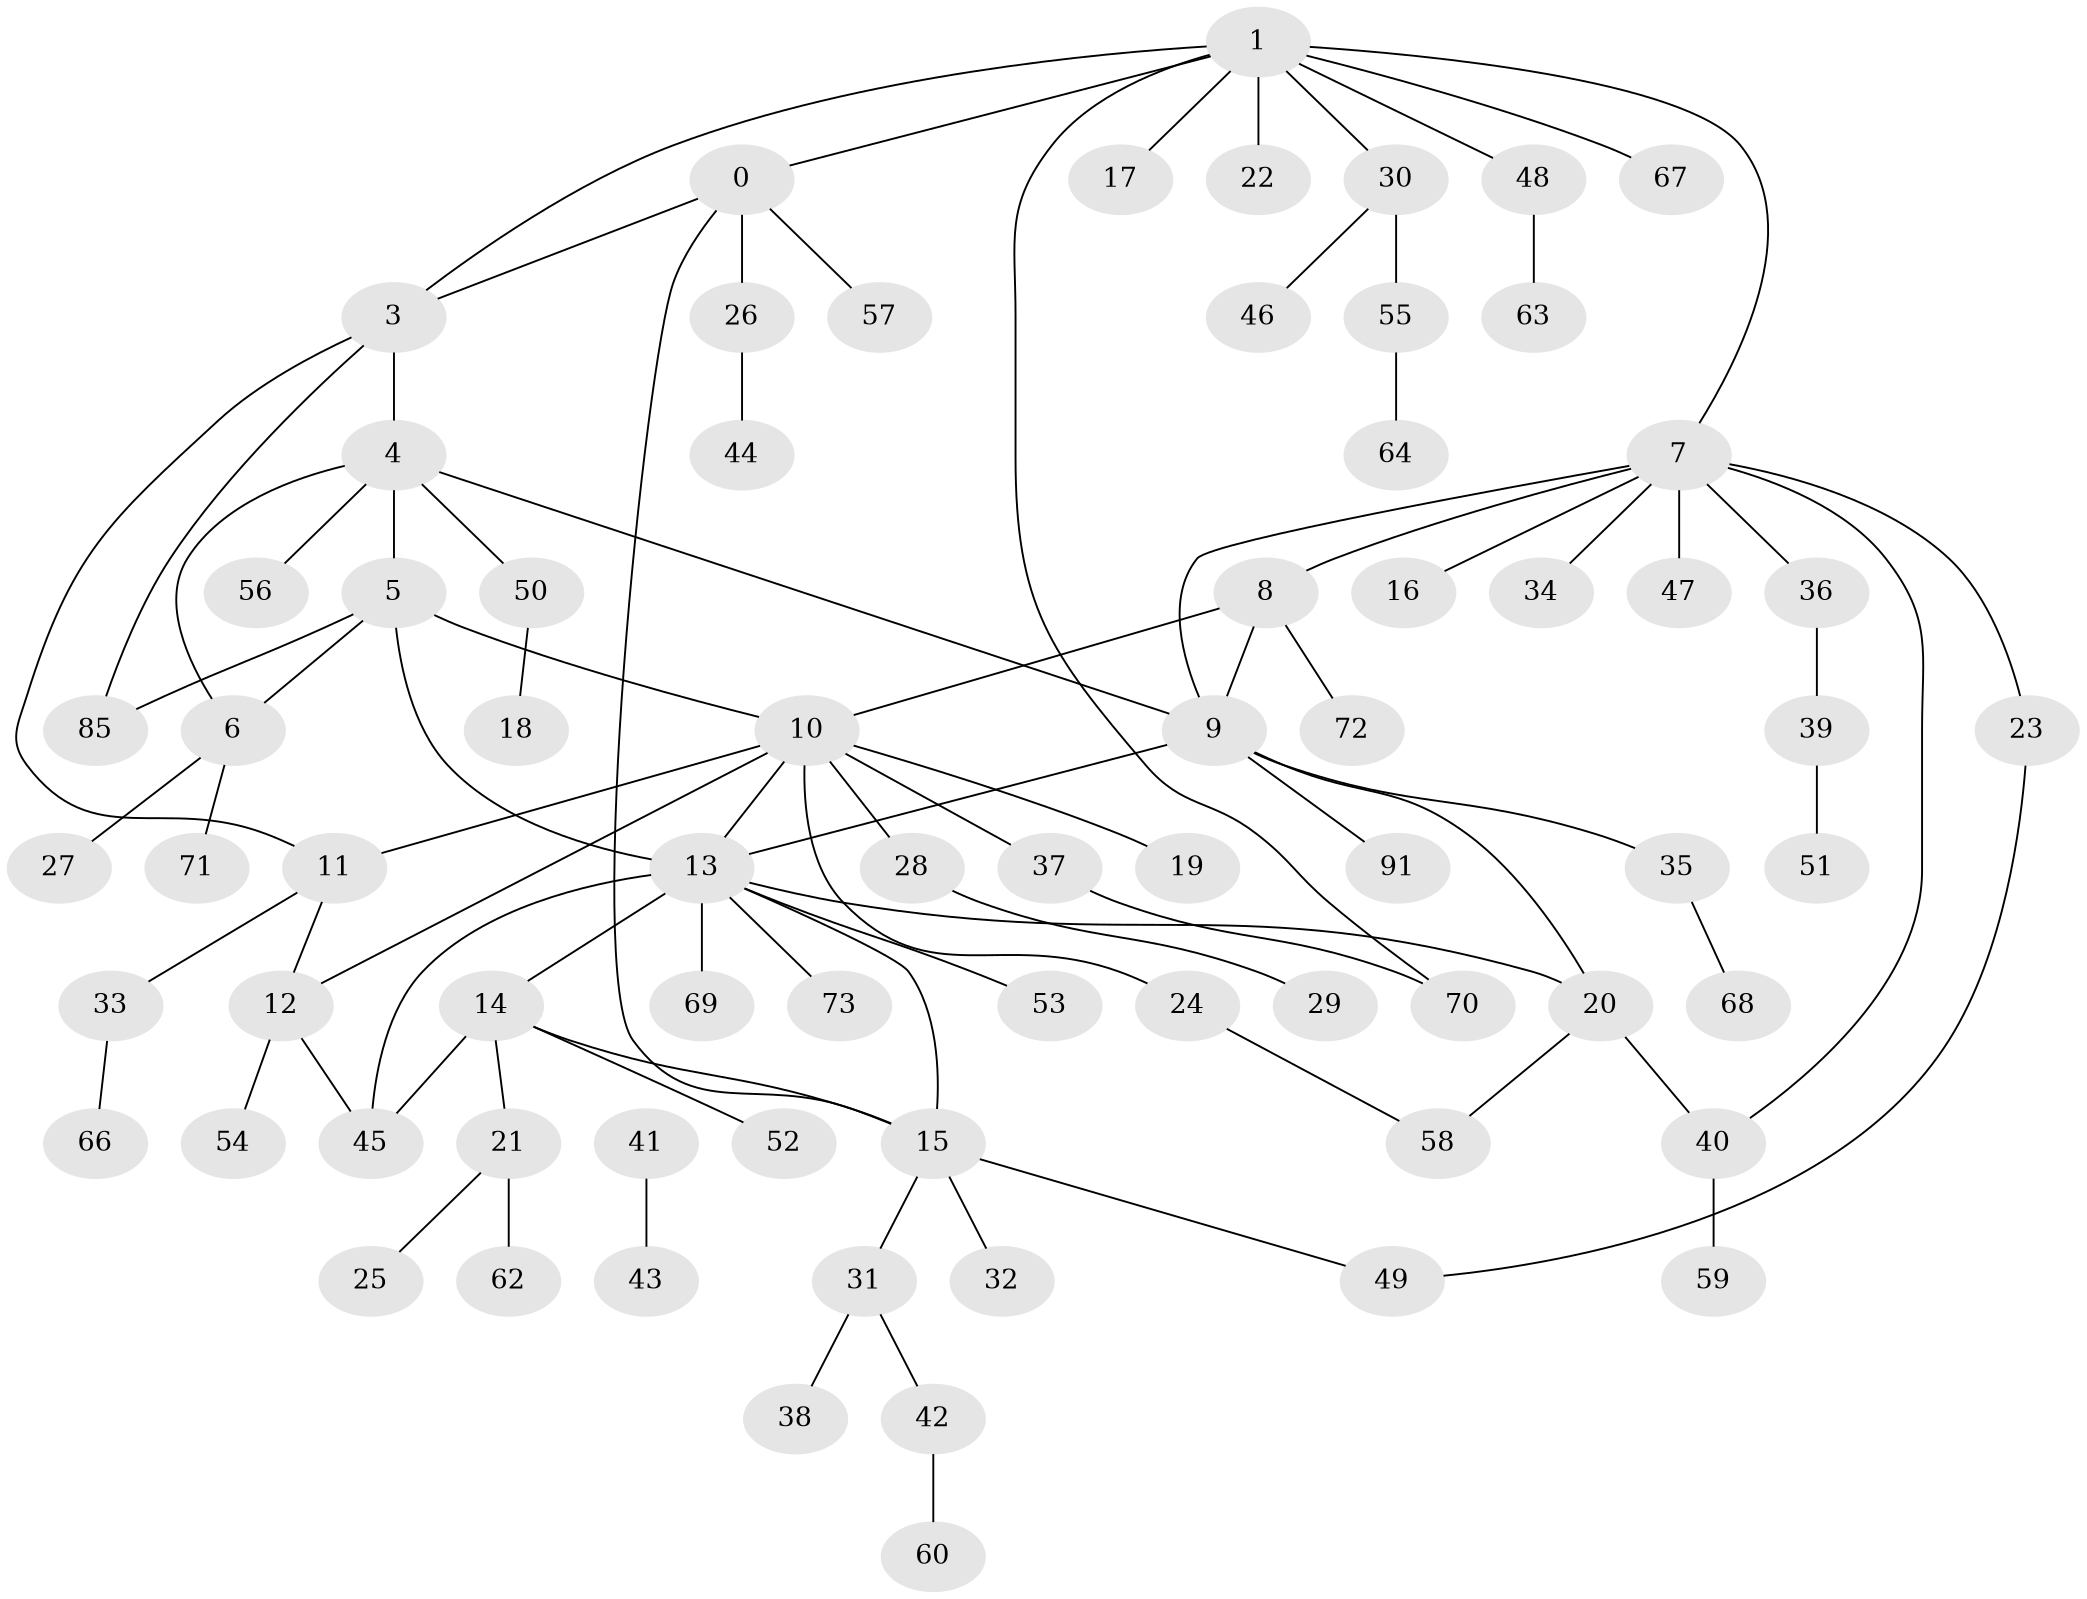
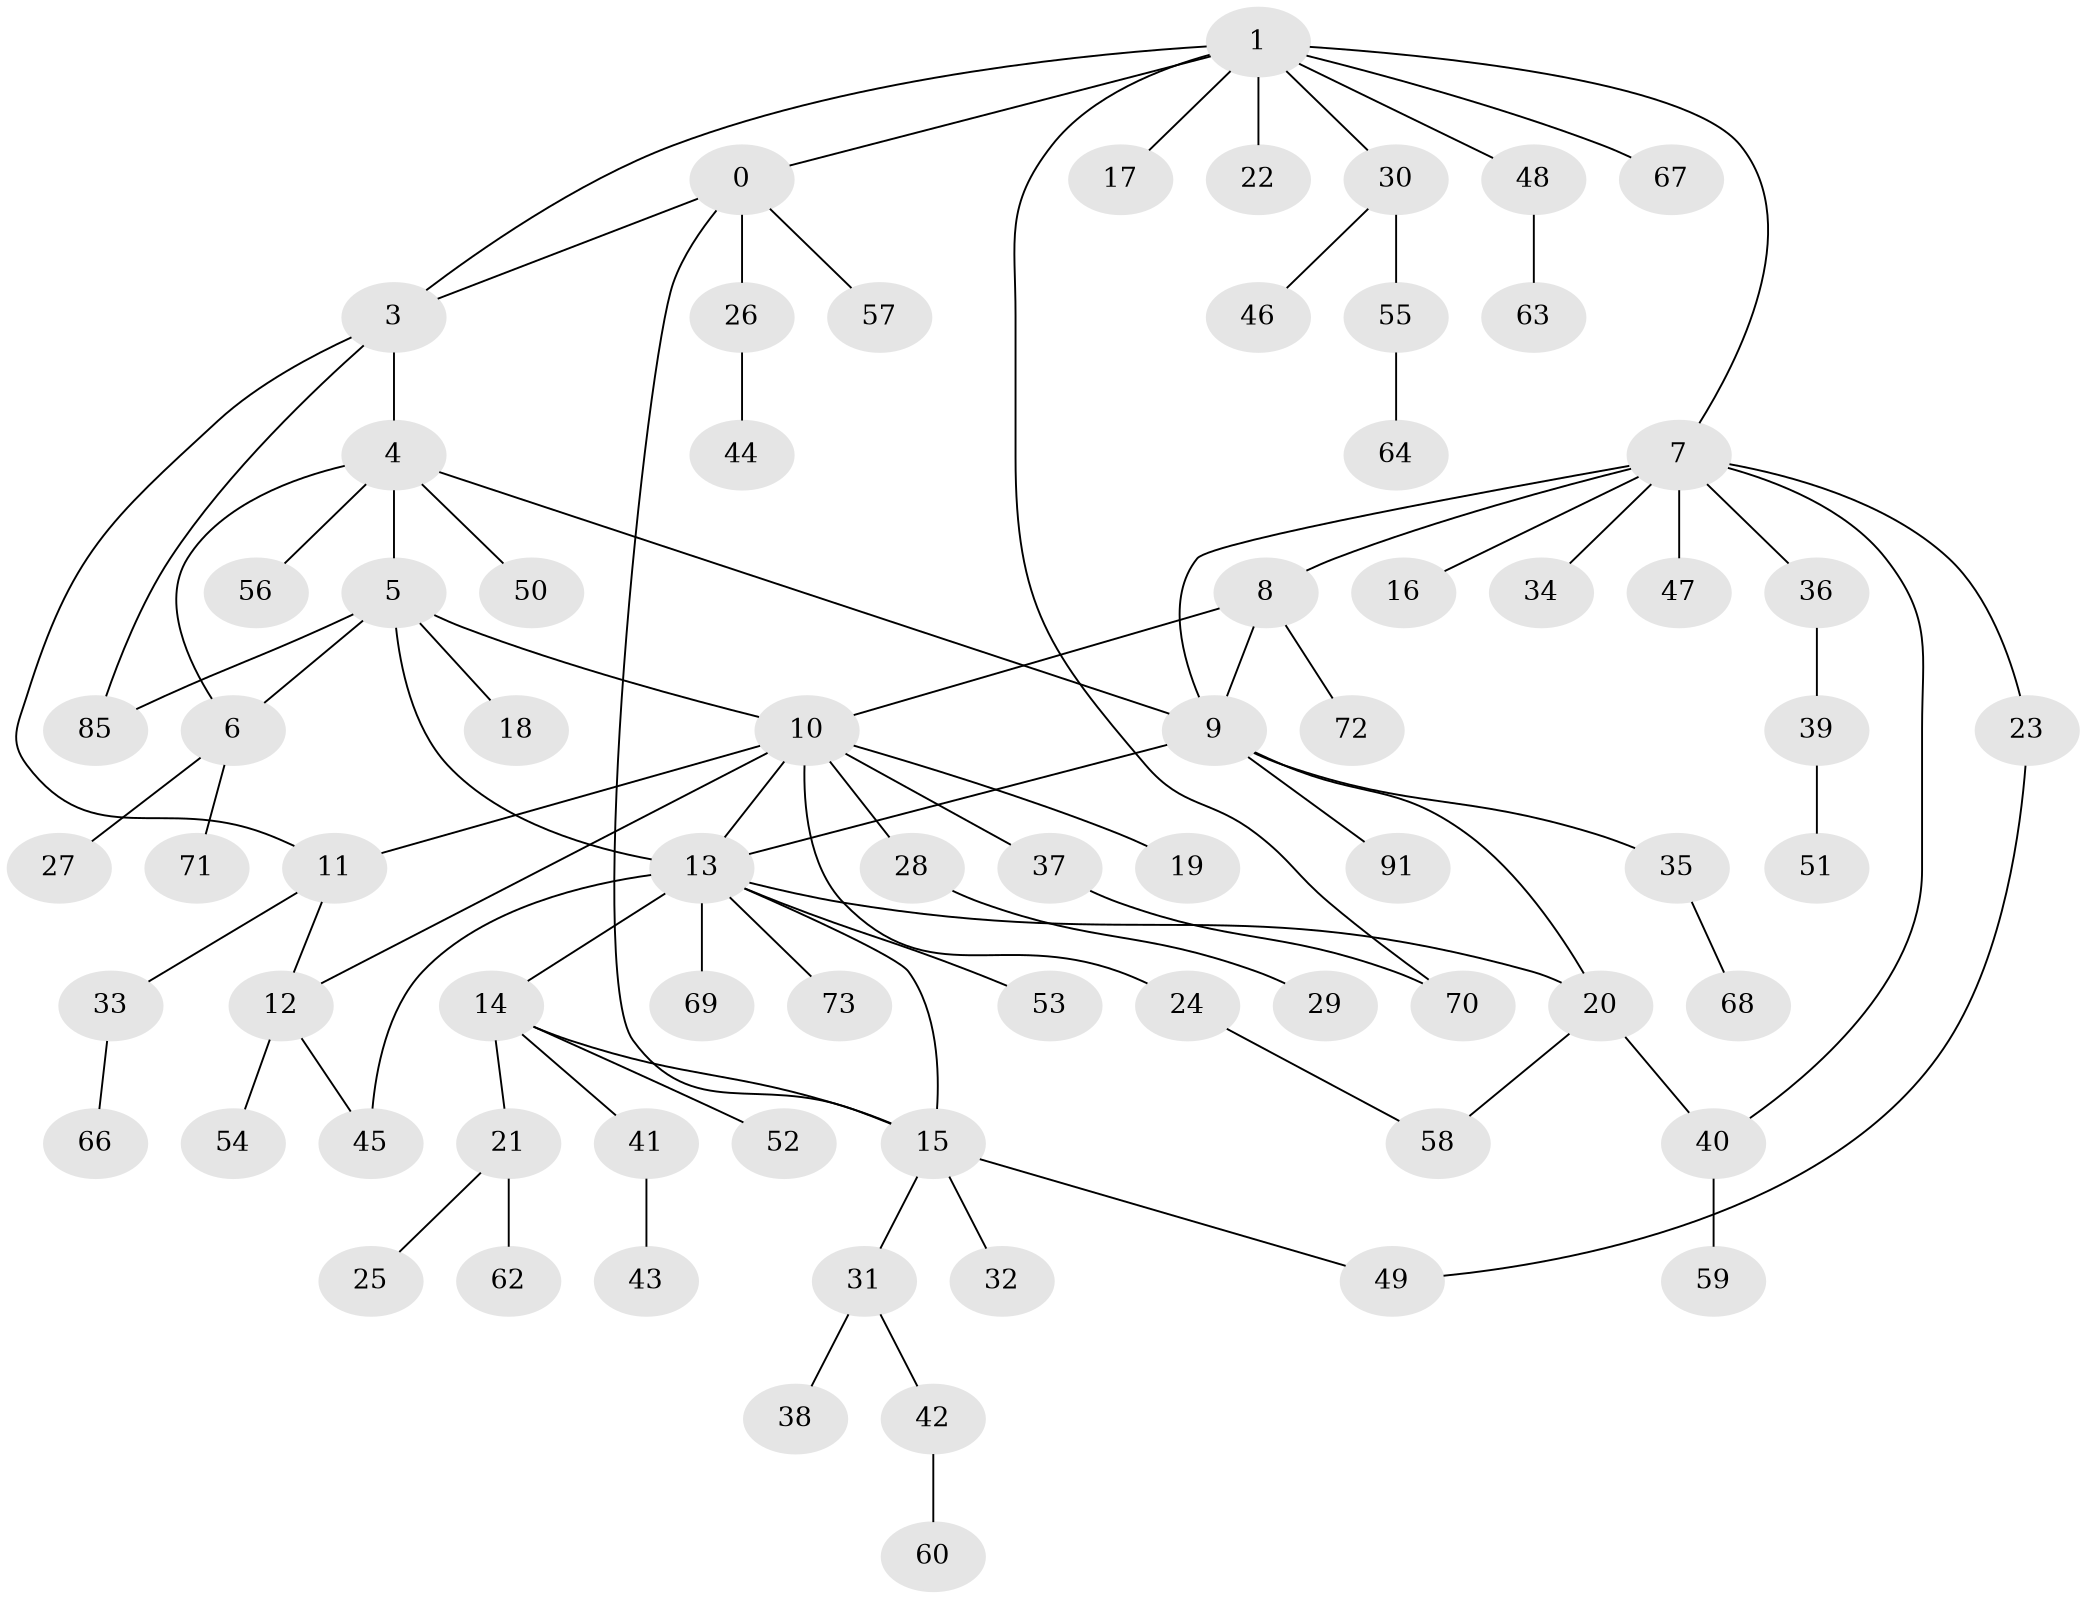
(524, 662) -> (455, 662)
(431, 1075) -> (569, 1075)
